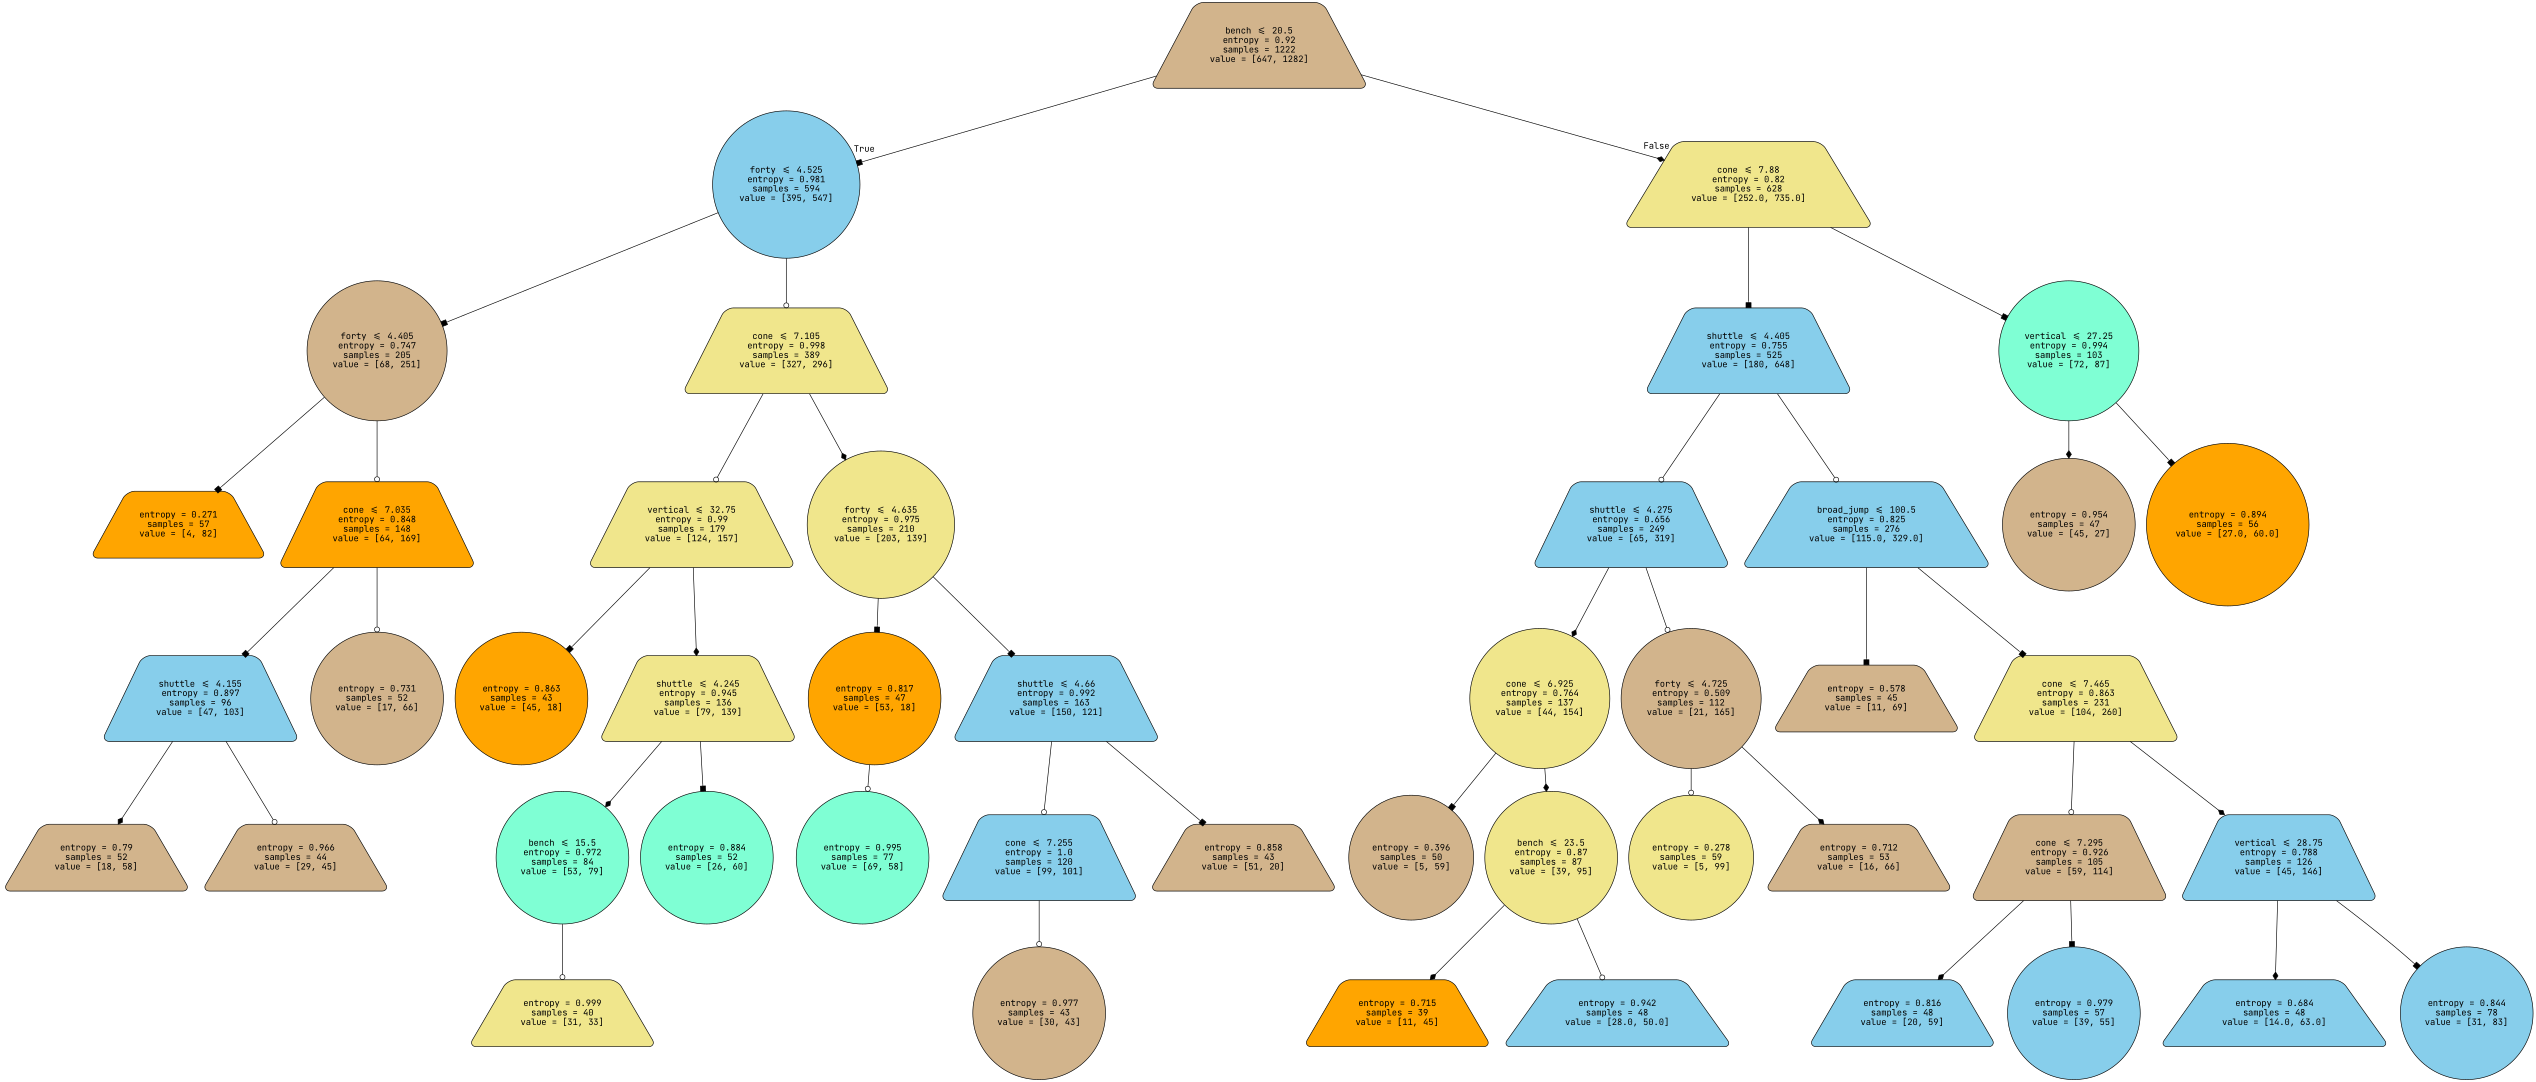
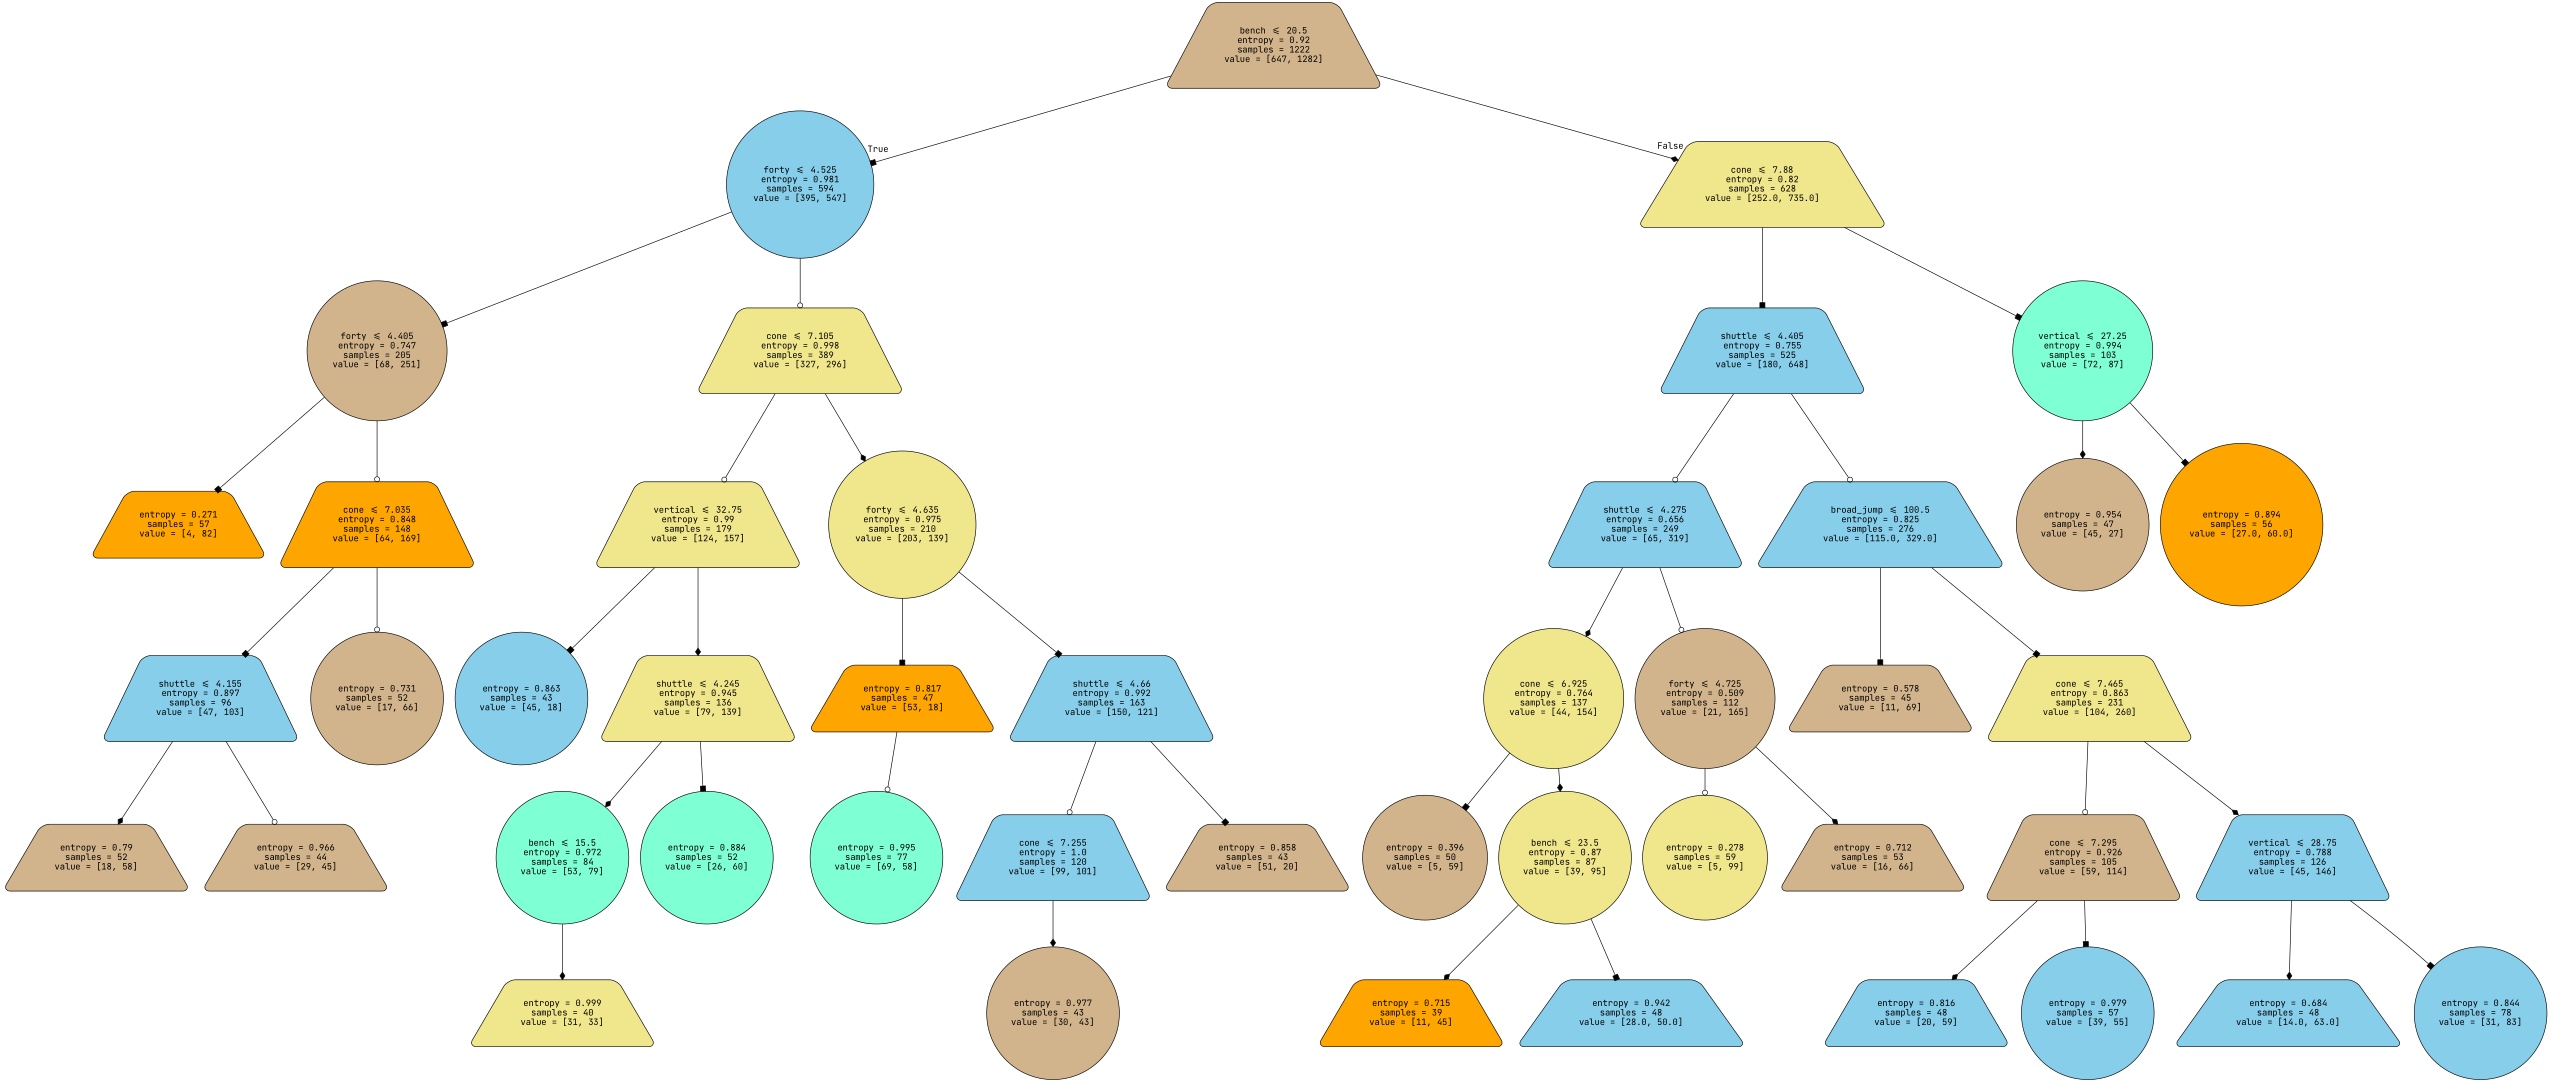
(521, 698) -> (521, 698)
(875, 698) -> (902, 698)
(1039, 921) -> (1053, 920)
(1589, 947) -> (1603, 946)
(562, 949) -> (562, 948)
